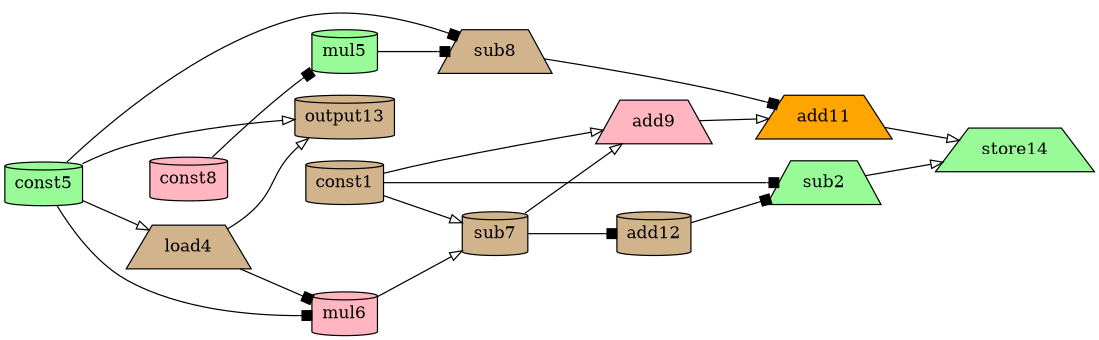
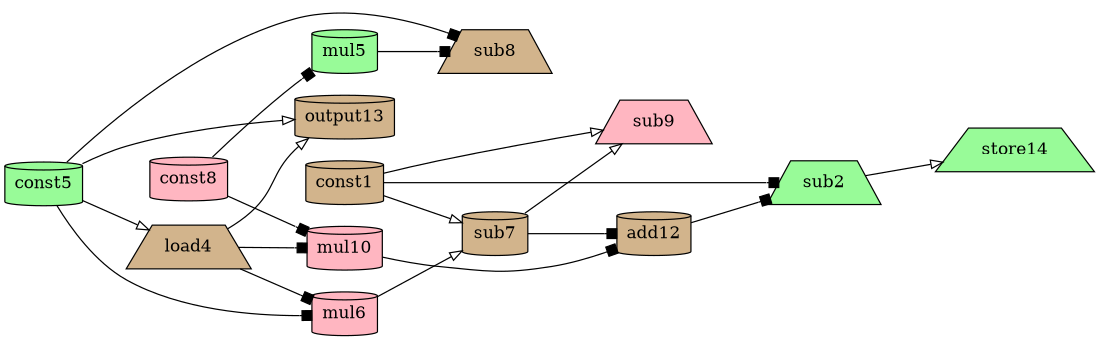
(824, 117) -> none
(654, 122) -> (654, 122)
none -> (345, 248)
